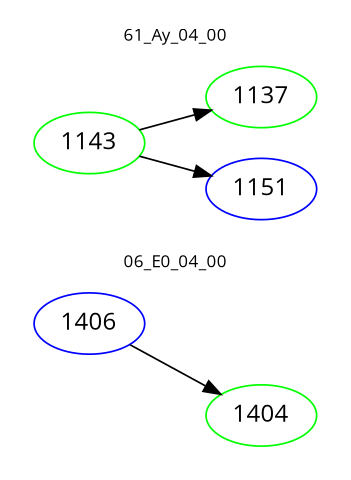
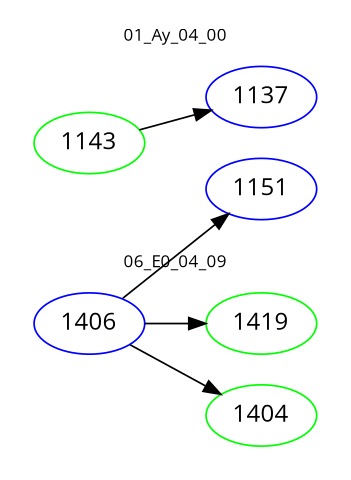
(175, 37) -> (175, 37)
(261, 97) -> (261, 97)
(167, 164) -> (169, 261)
(175, 263) -> (175, 263)
none -> (261, 324)
